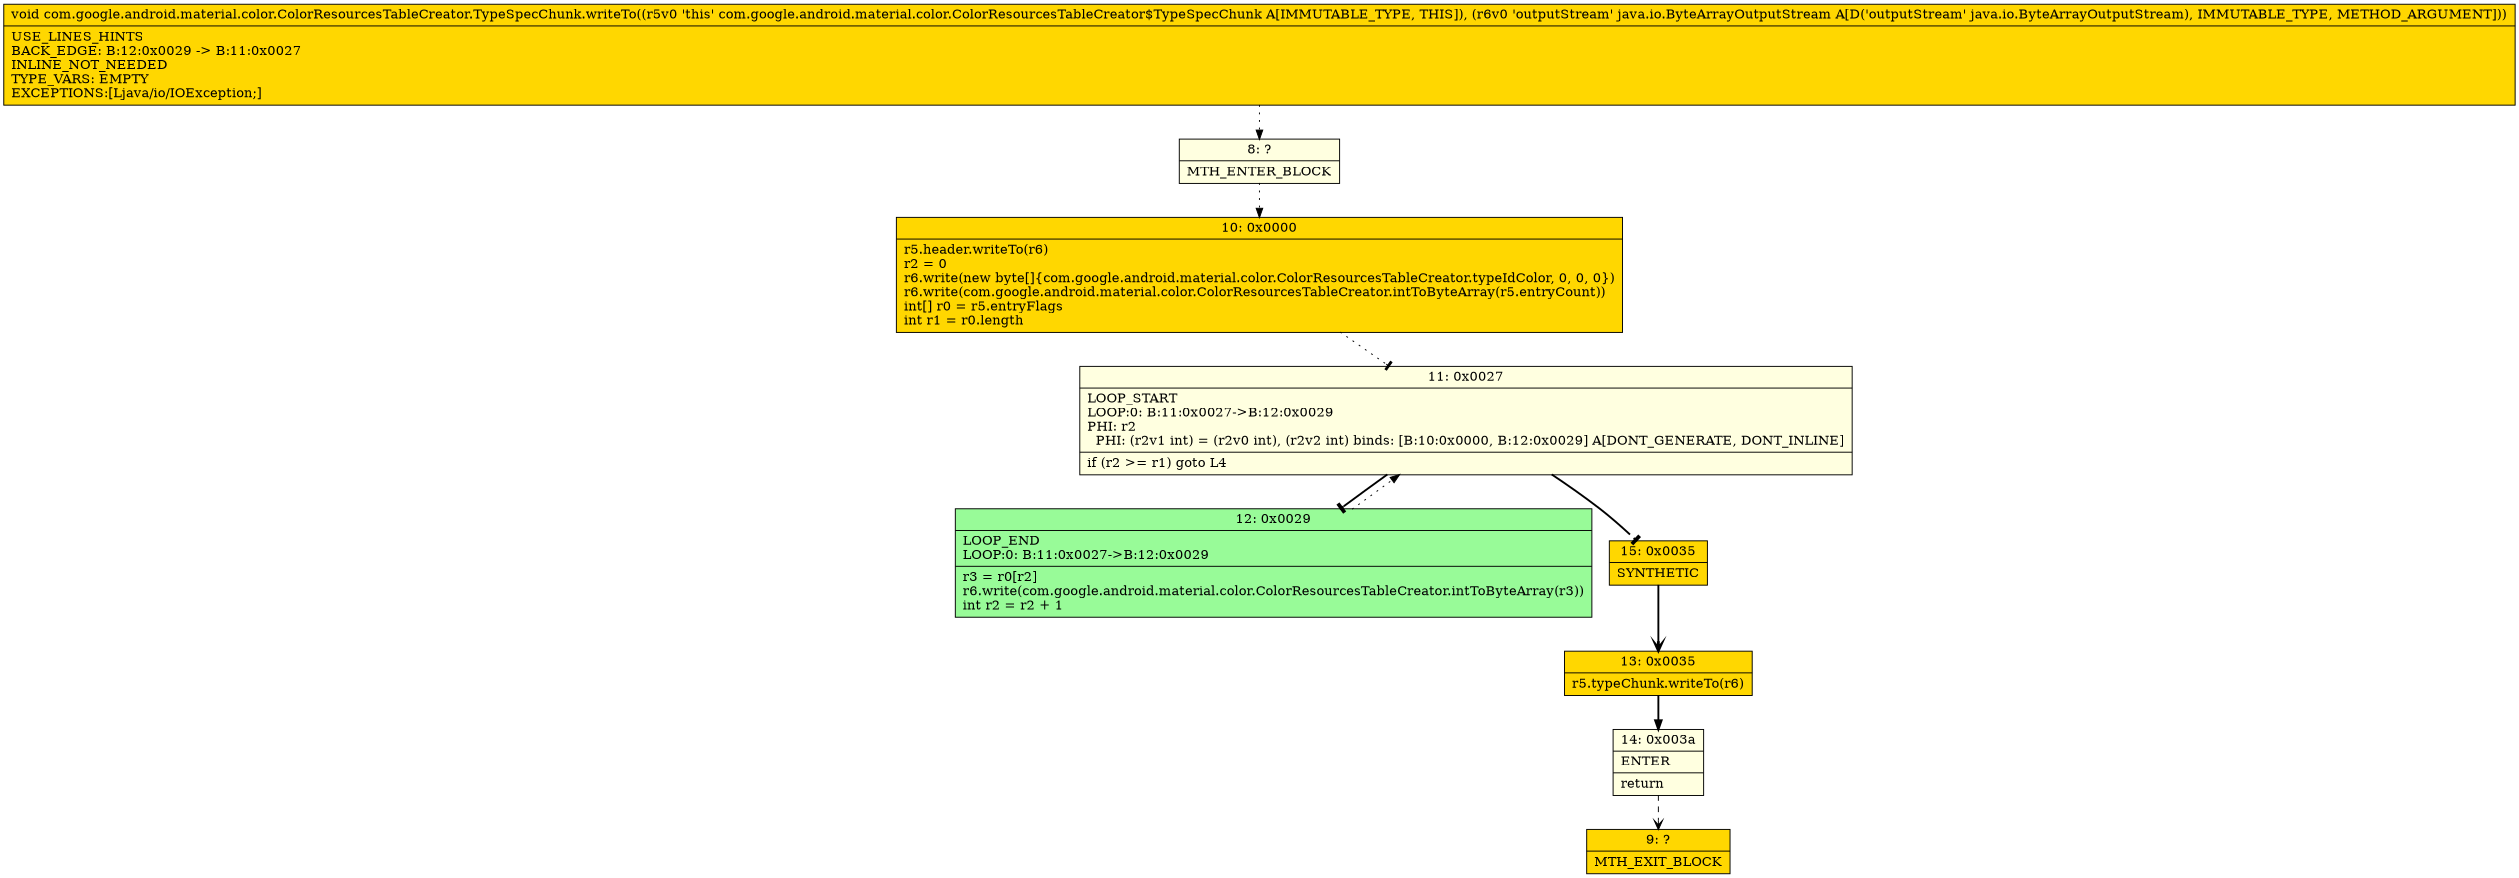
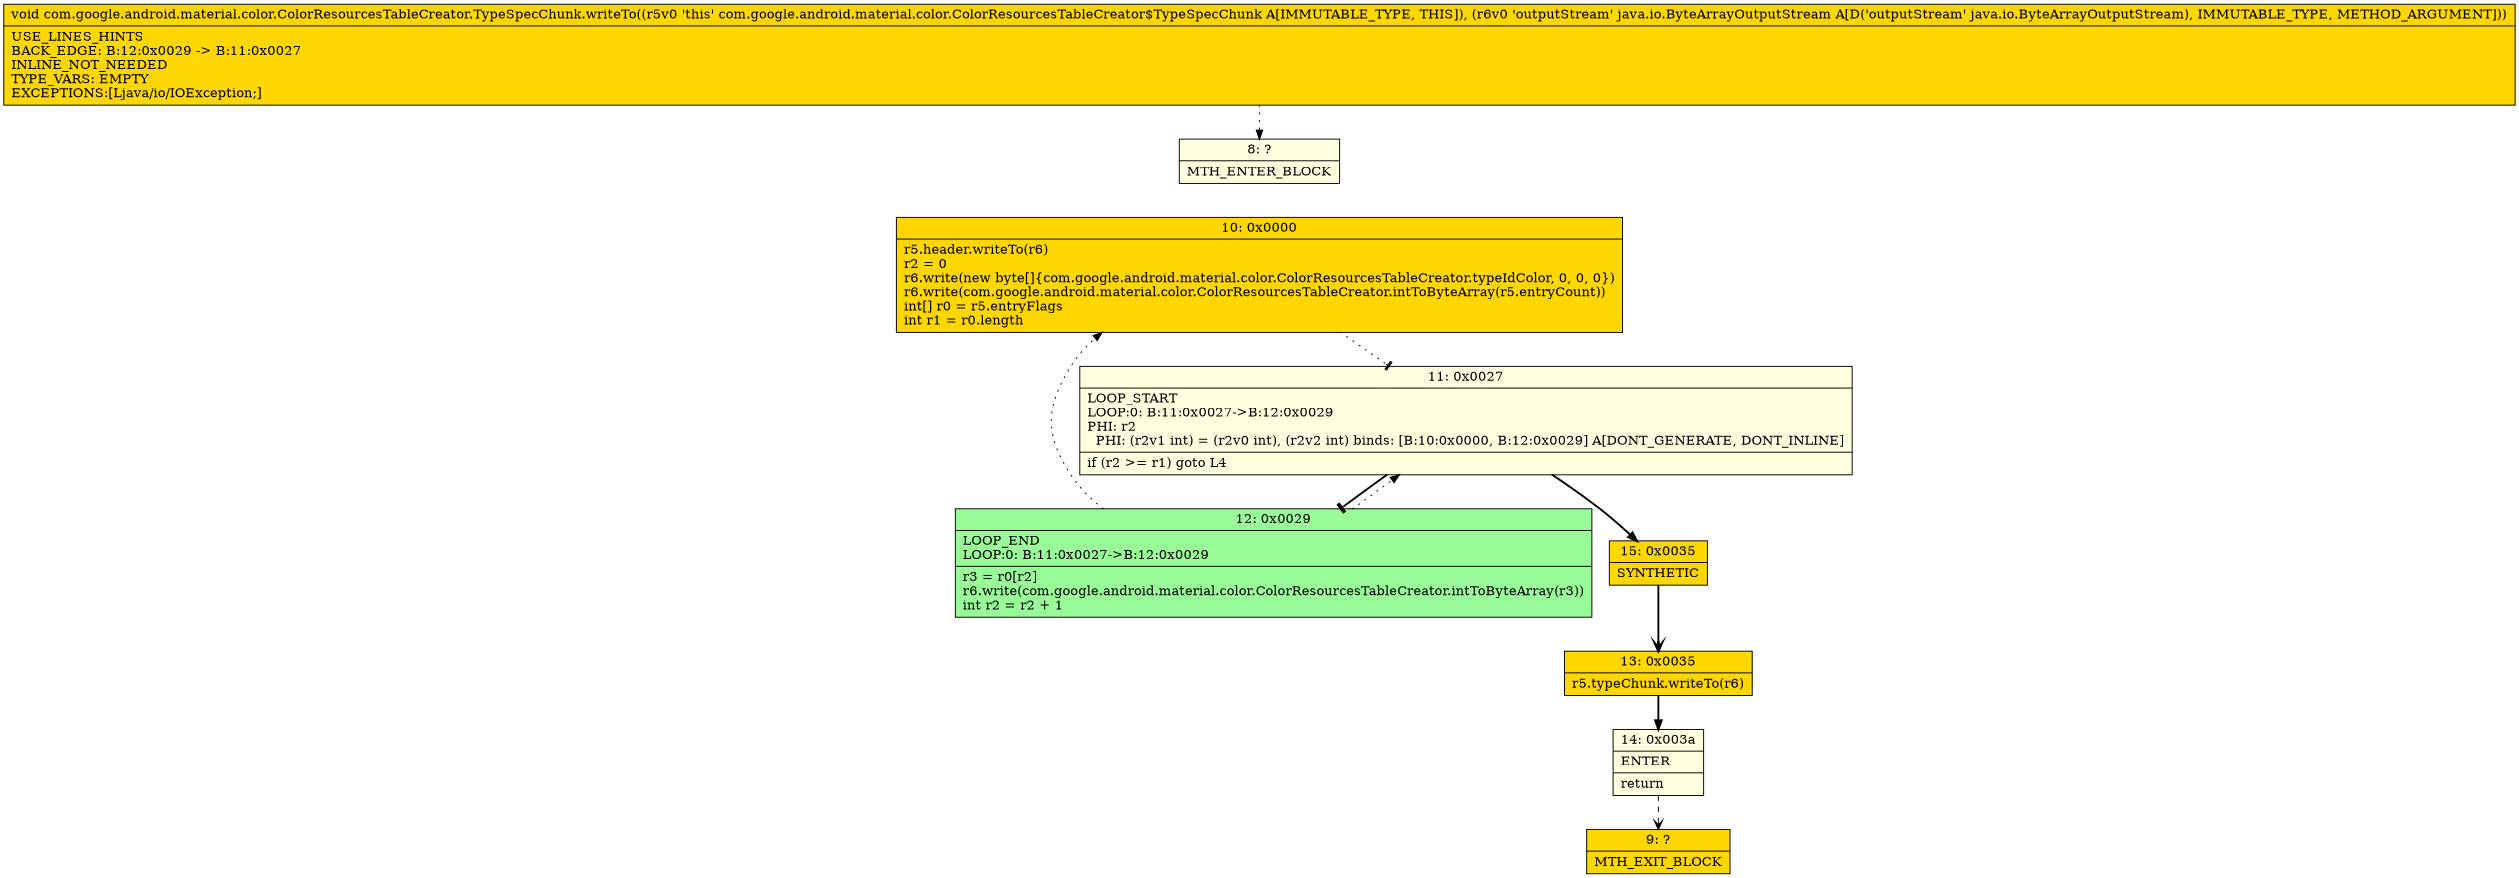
(1259, 196) -> (1052, 426)
(1592, 503) -> (1592, 503)
